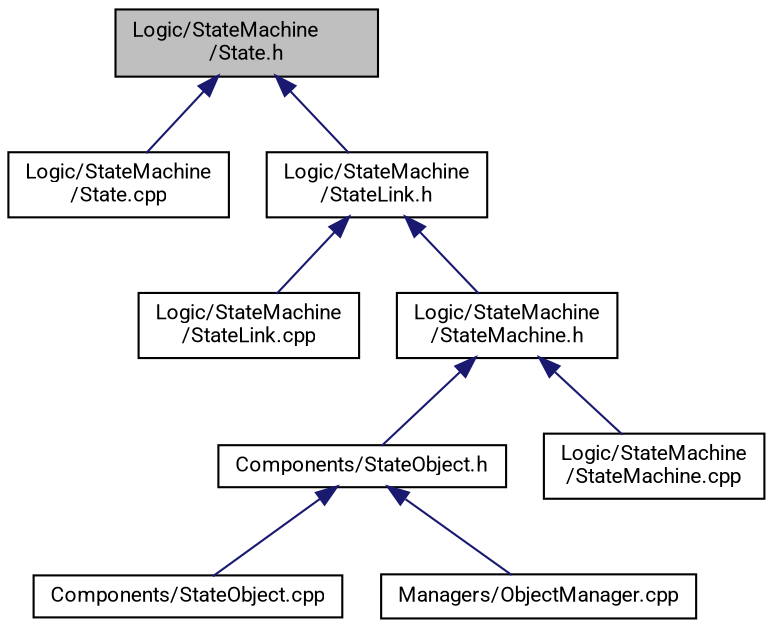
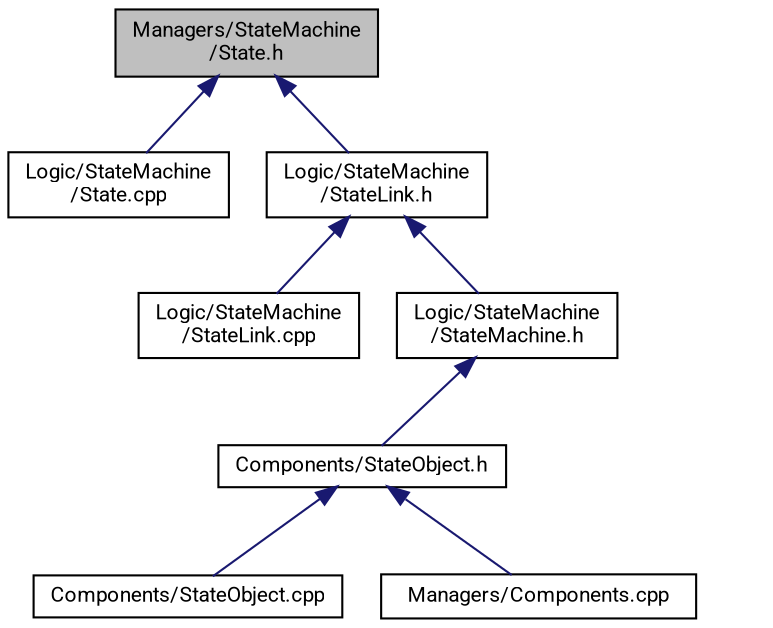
(247, 43) -> (247, 43)
(654, 466) -> none
(539, 596) -> (539, 596)
